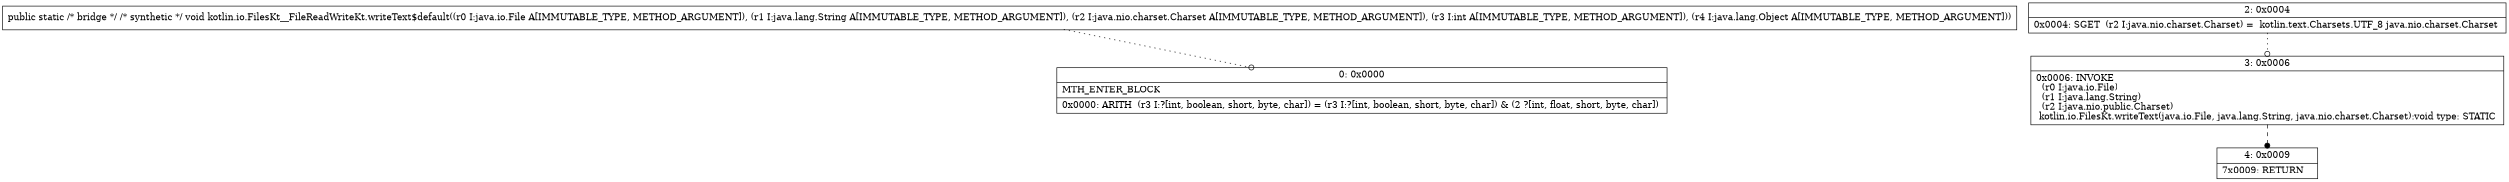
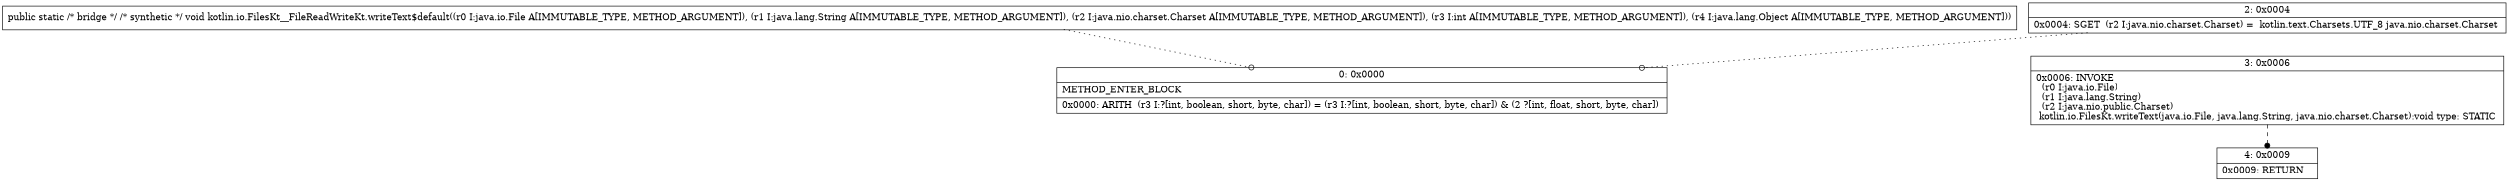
(2267, 42) -> (1866, 50)
(1111, 90) -> (1122, 90)
(2267, 171) -> (2267, 171)
